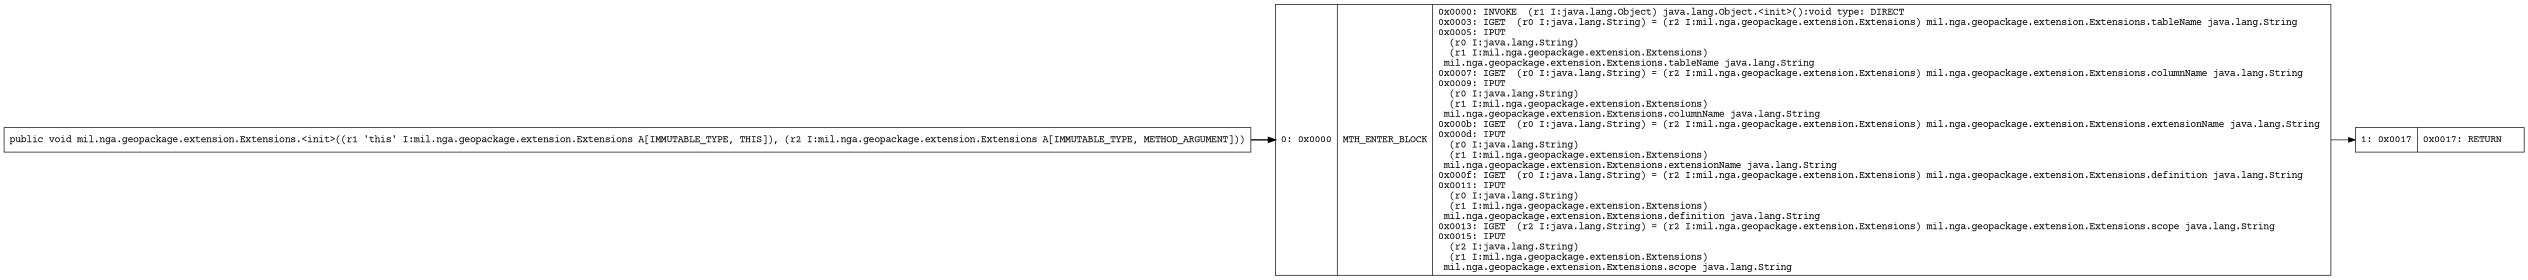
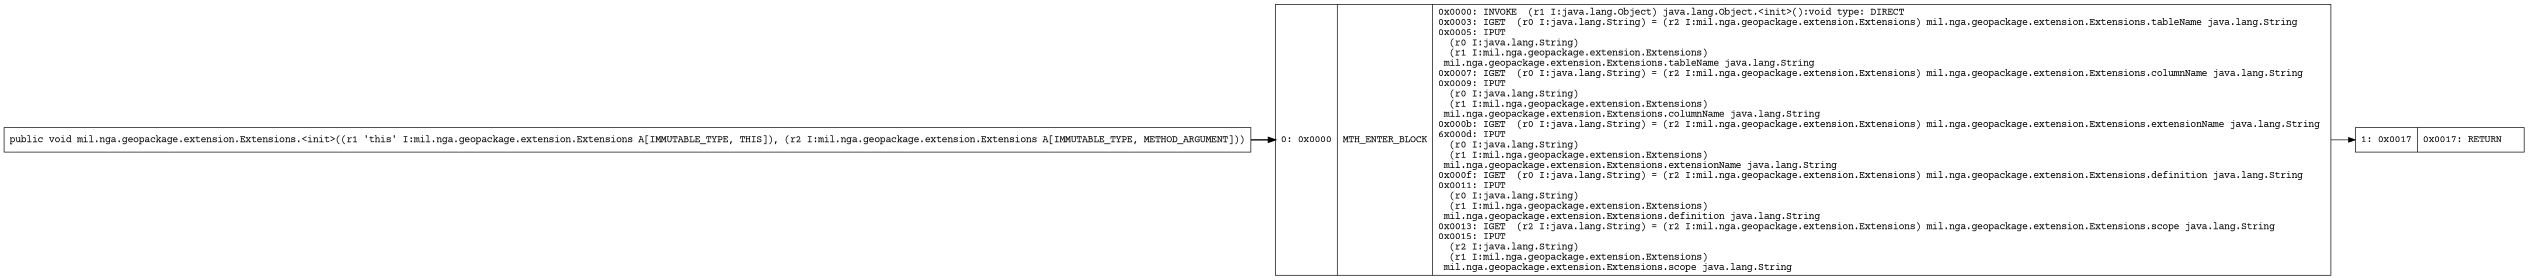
(1477, 134) -> (1477, 134)
